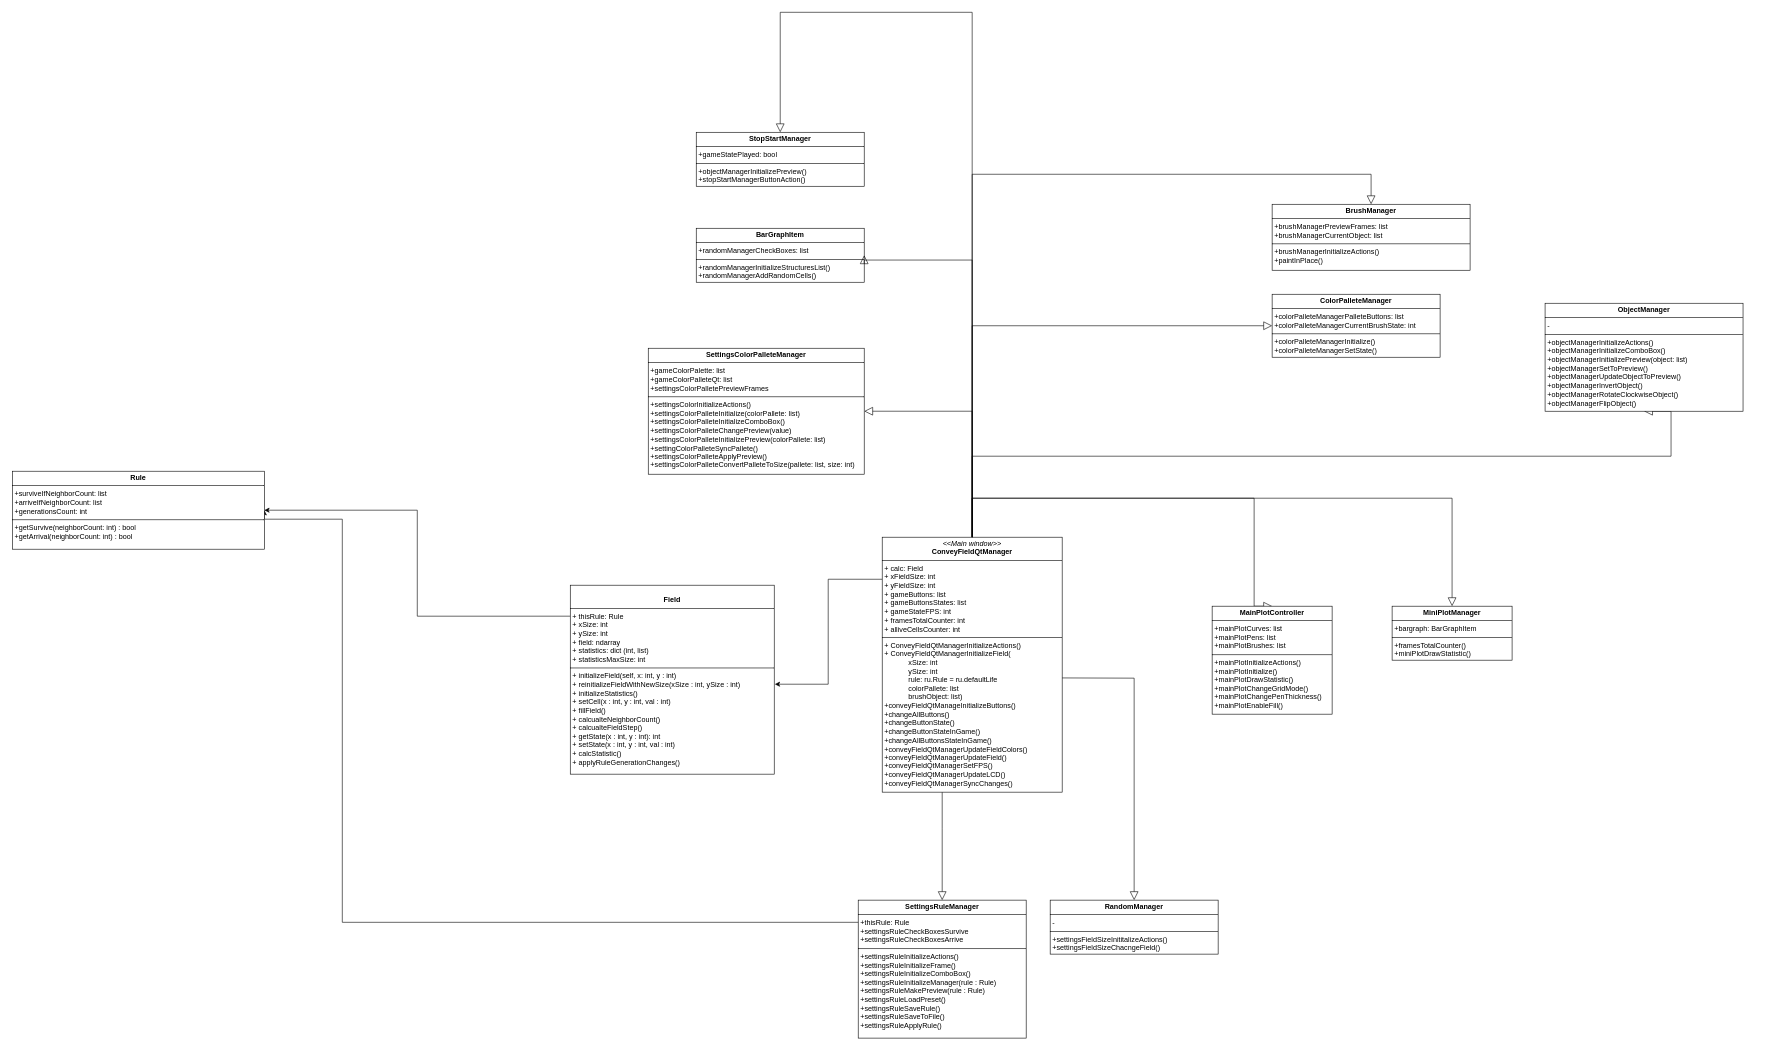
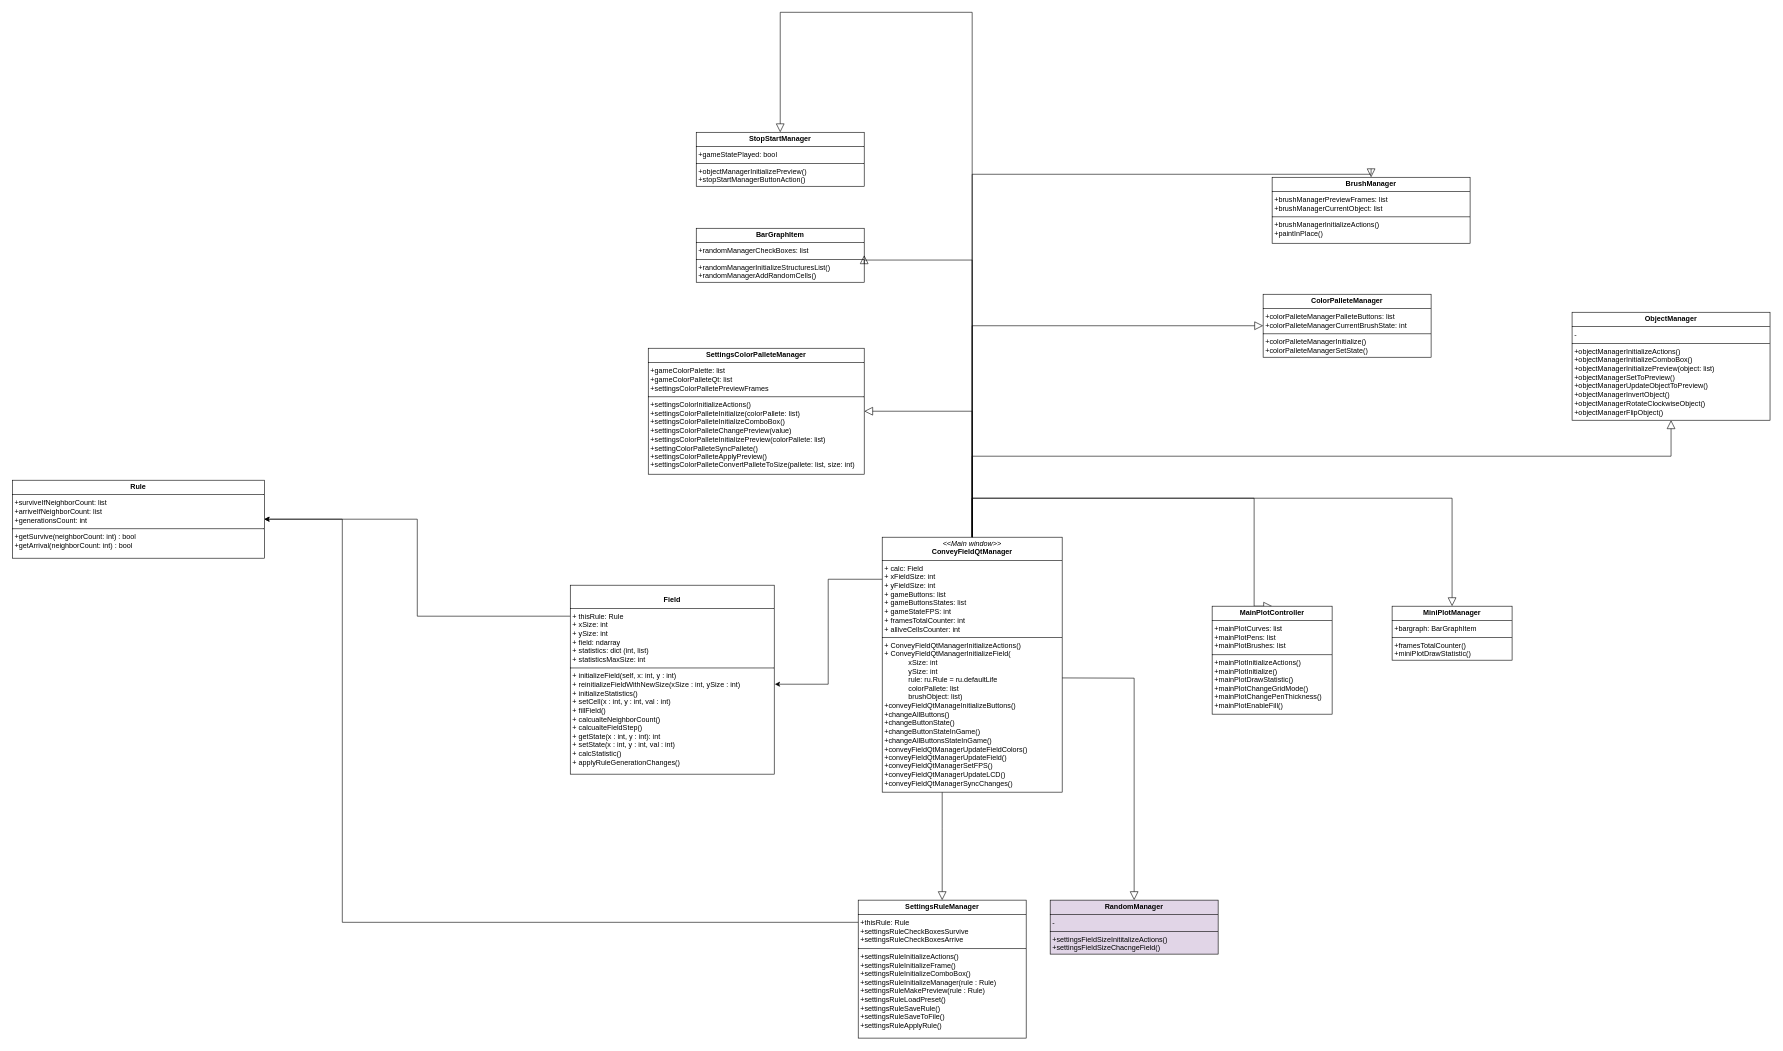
(1371, 237) -> (1371, 210)
(1356, 326) -> (1347, 326)
(1644, 357) -> (1671, 366)
(138, 510) -> (138, 519)
(1134, 927) -> (1134, 927)
